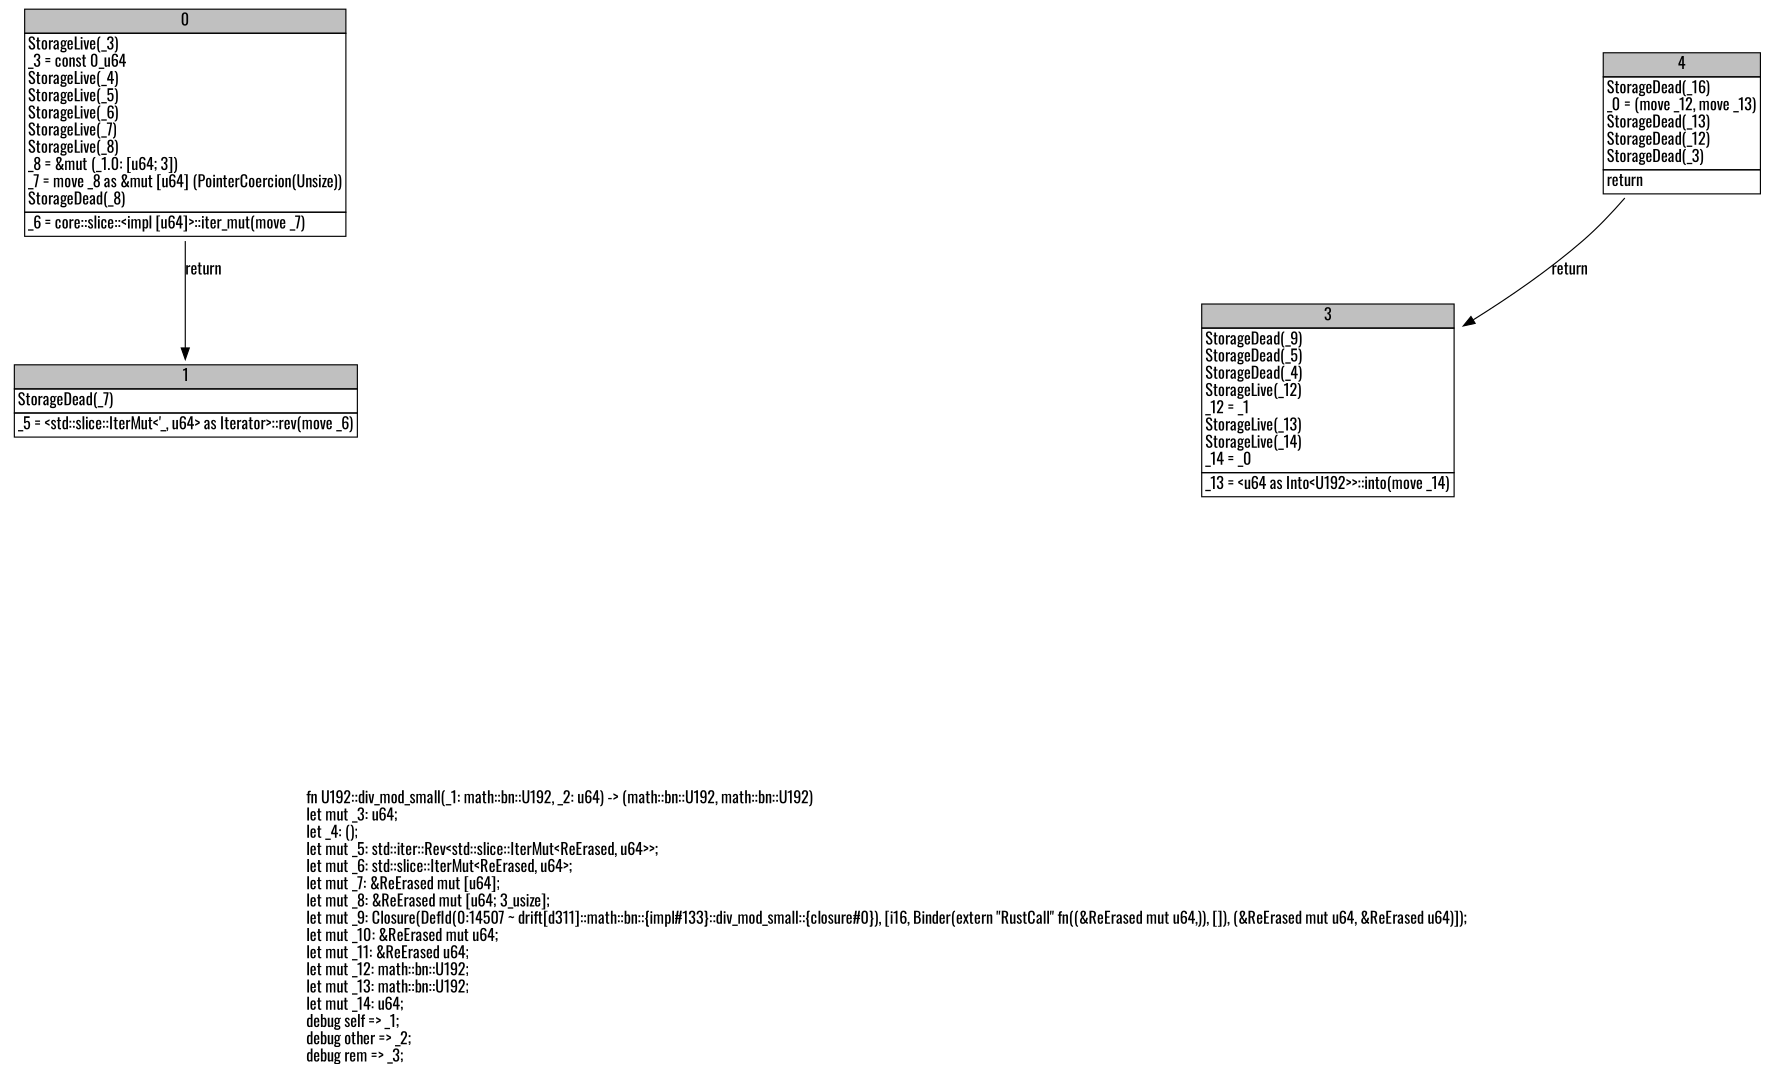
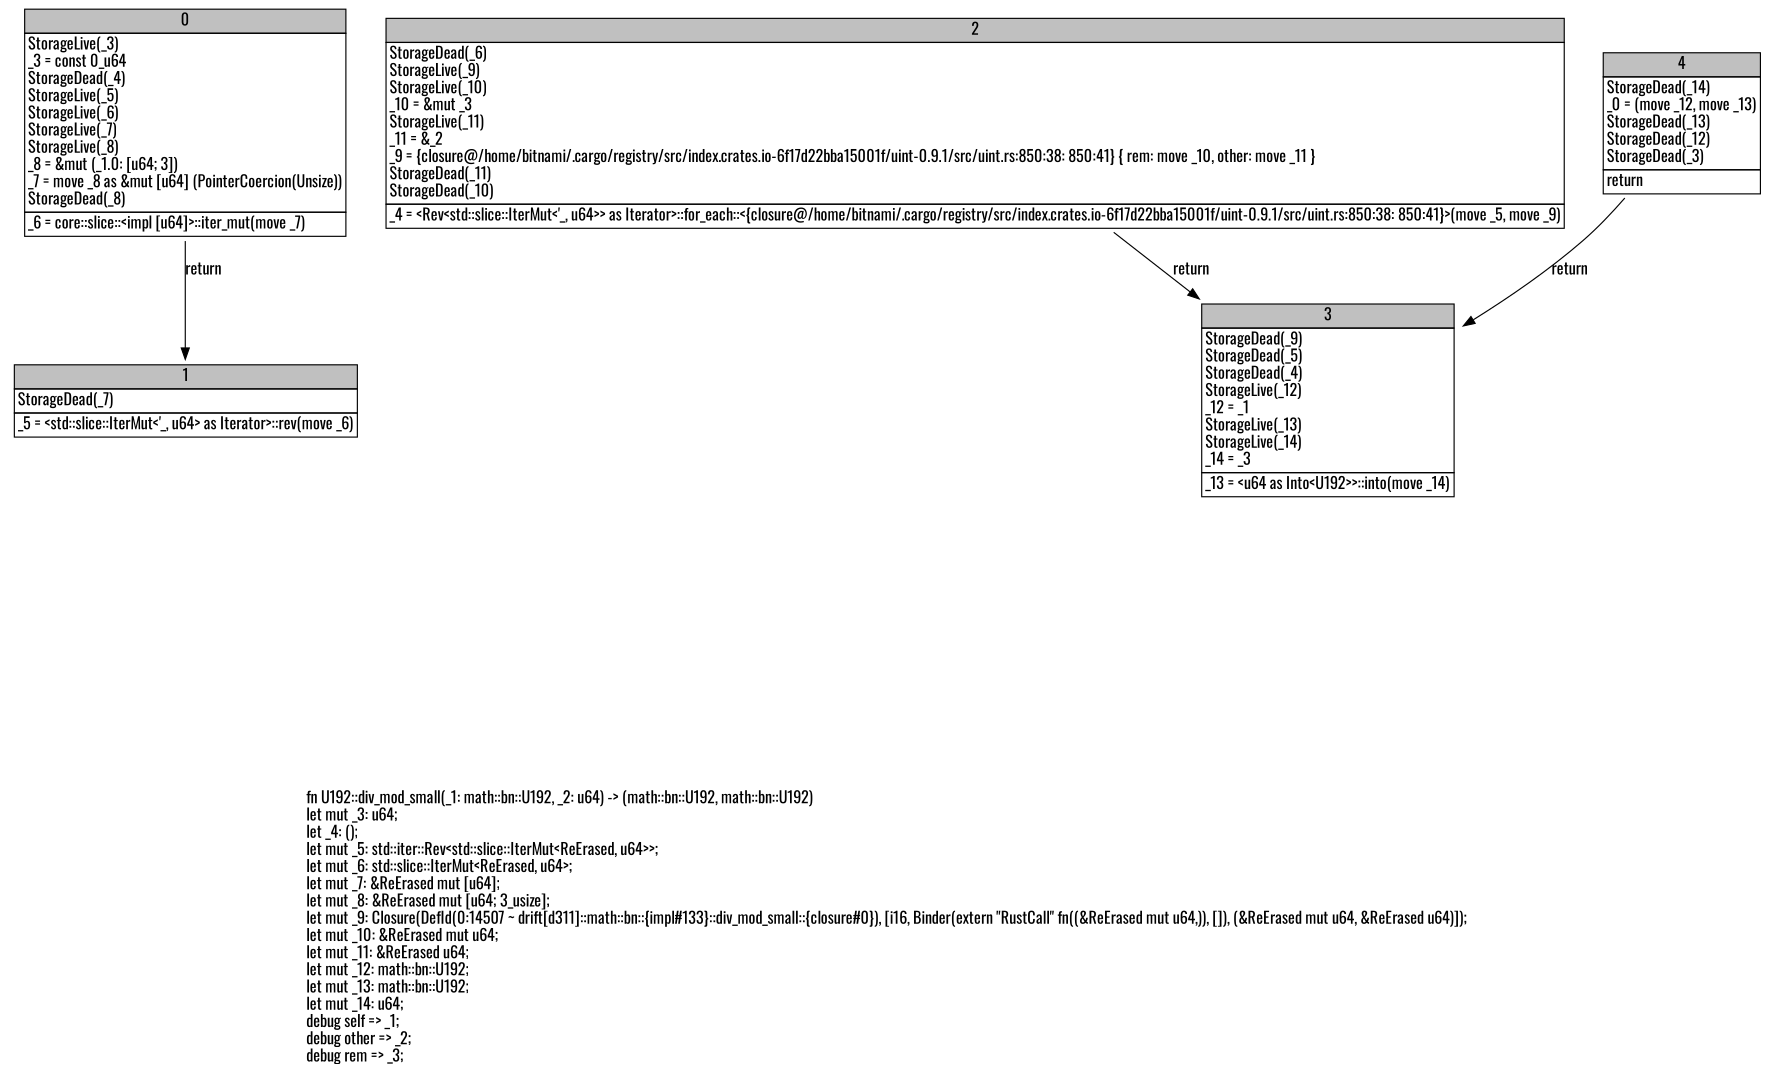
(73, 79) -> (77, 79)
(1659, 88) -> (1659, 88)
none -> (975, 123)
(1229, 460) -> (1228, 460)
